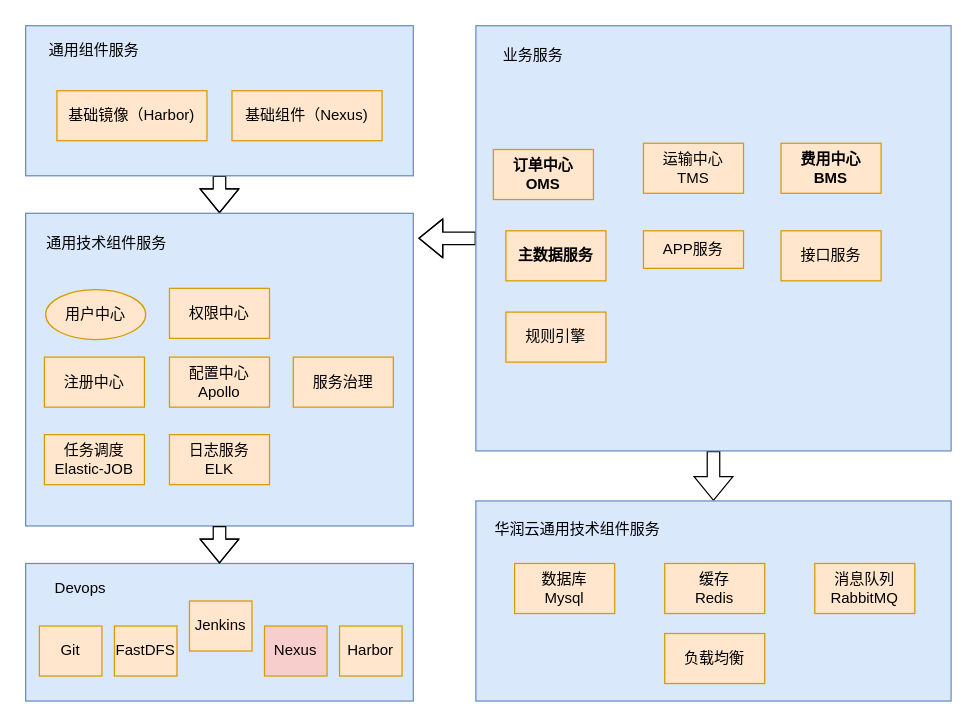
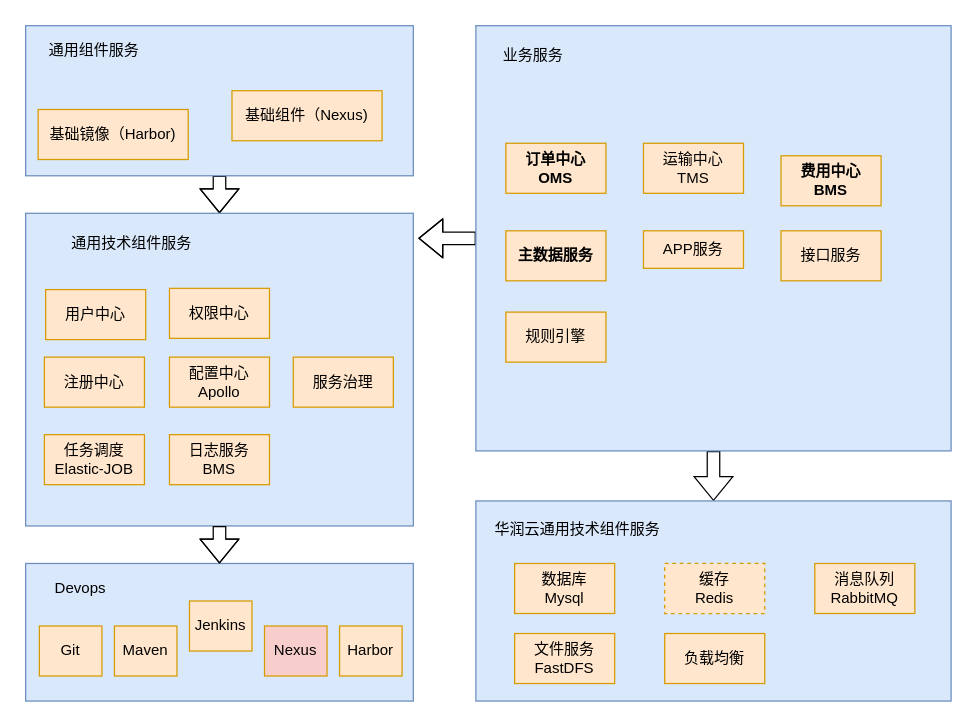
(132, 116) -> (113, 134)
(831, 168) -> (831, 181)
(543, 174) -> (556, 168)
(107, 243) -> (132, 243)
(96, 314) -> (96, 314)
(219, 459) -> (219, 459)
(714, 588) -> (714, 588)
(146, 651) -> (146, 651)
none -> (564, 658)
